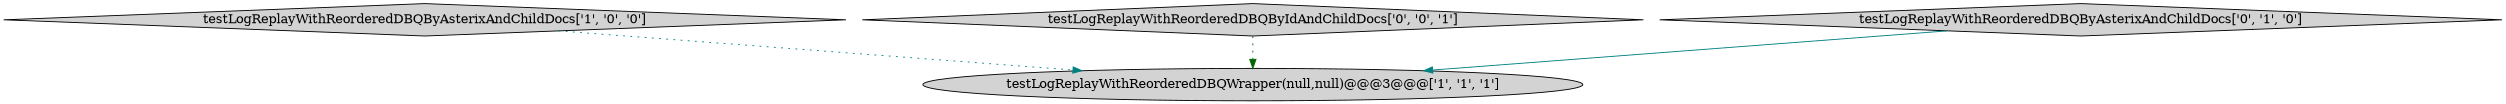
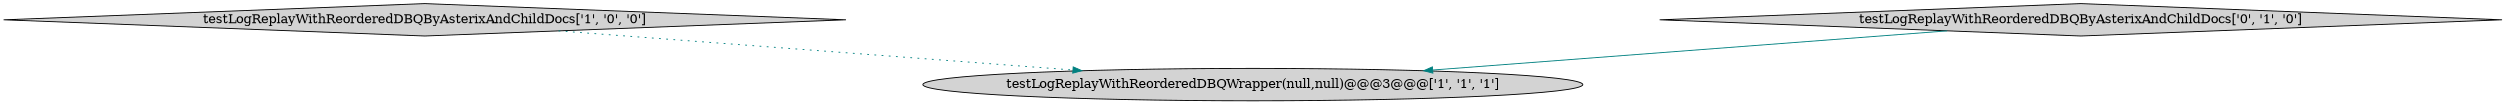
(1253, 20) -> none
